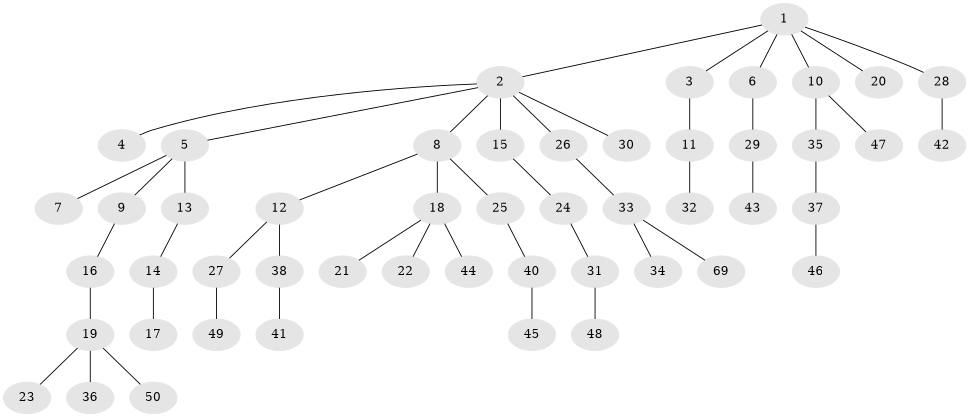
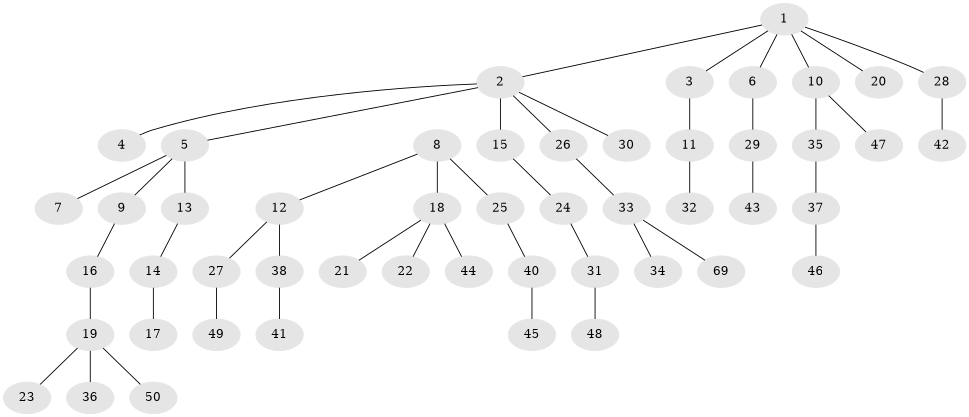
(469, 114) -> none
